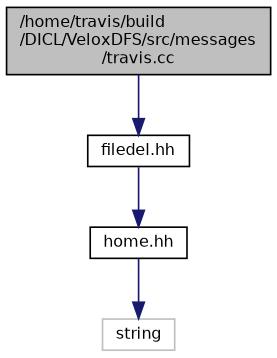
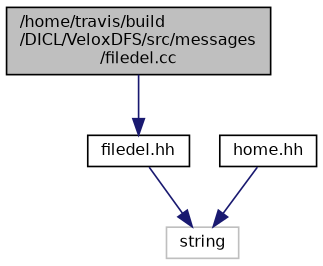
(139, 41) -> (139, 41)
(139, 189) -> (166, 190)
